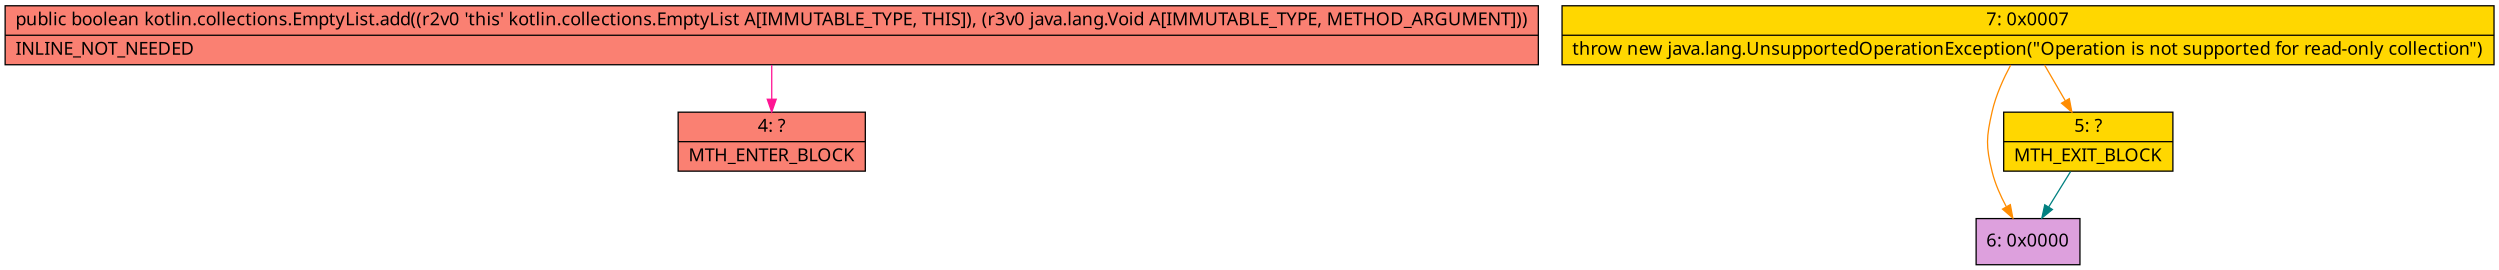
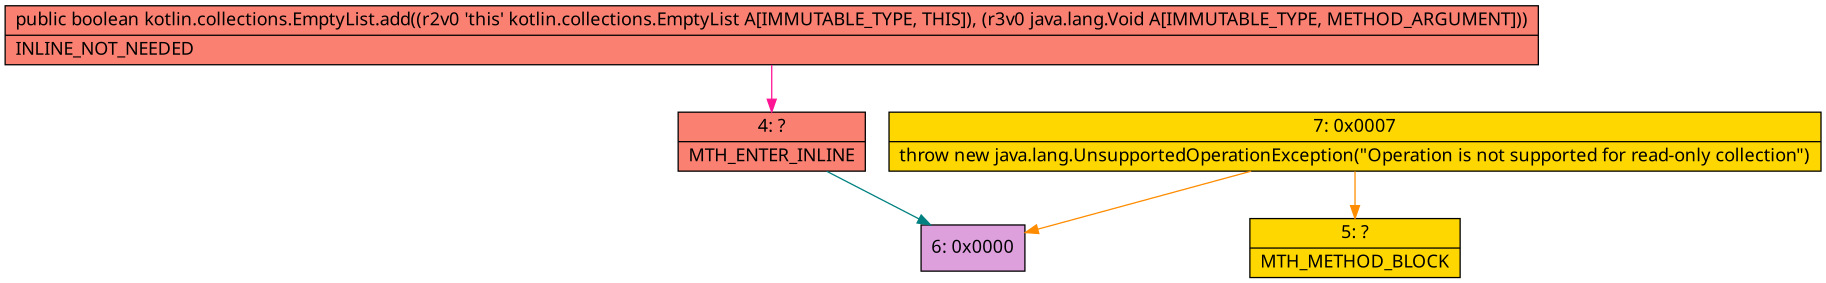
(772, 156) -> (772, 156)
(2088, 156) -> (1355, 262)
(2060, 189) -> (873, 195)
